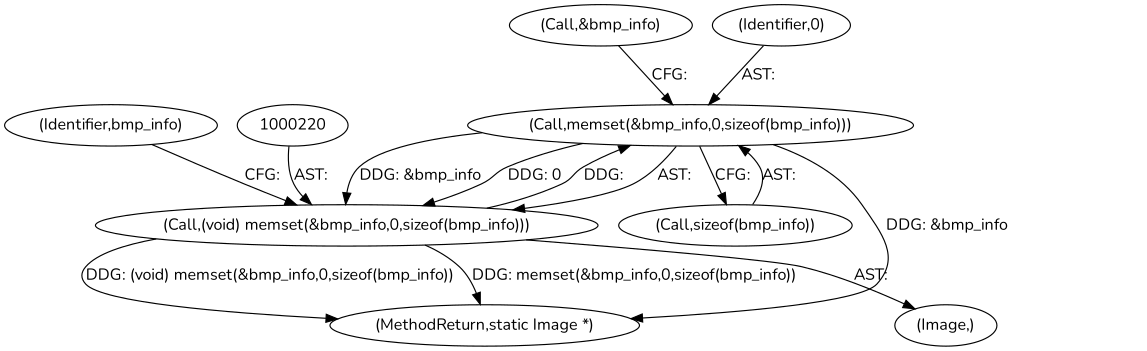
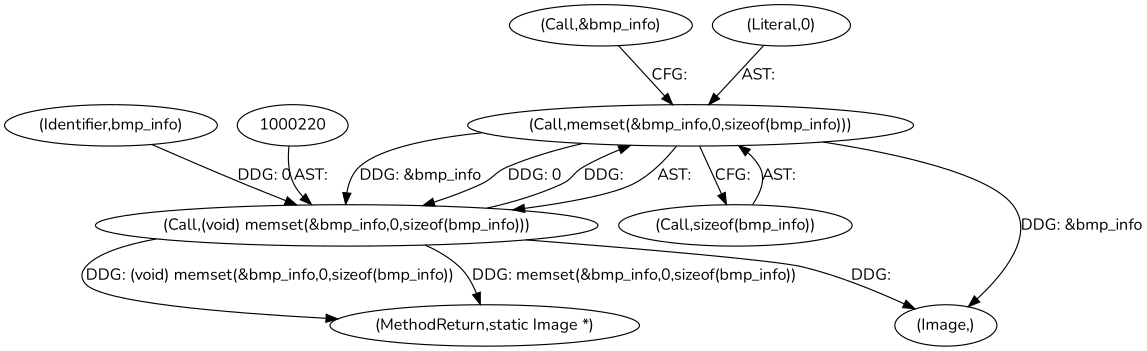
(781, 25) -> (781, 25)
(264, 175) -> (264, 175)
(873, 275) -> (873, 275)
(859, 293) -> (974, 180)
